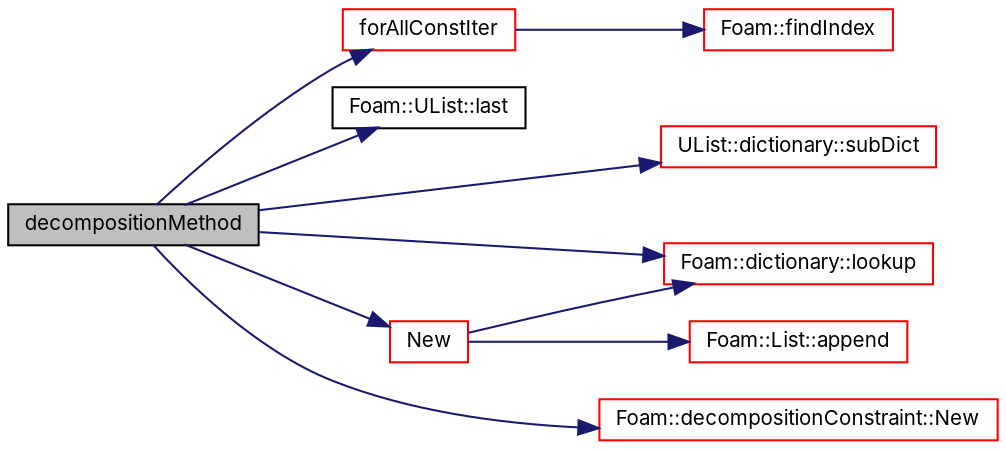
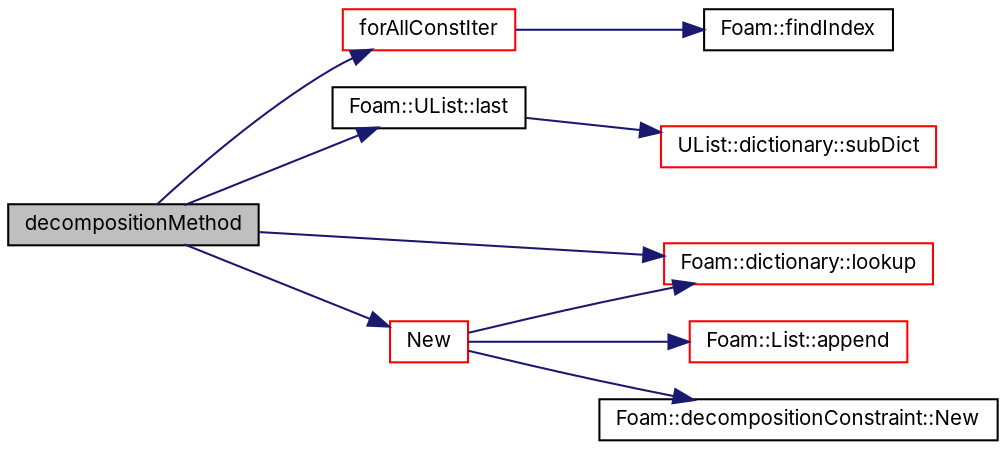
(799, 30) -> (799, 30)
(449, 188) -> (583, 124)
(343, 385) -> (571, 375)
(799, 420) -> (799, 420)
